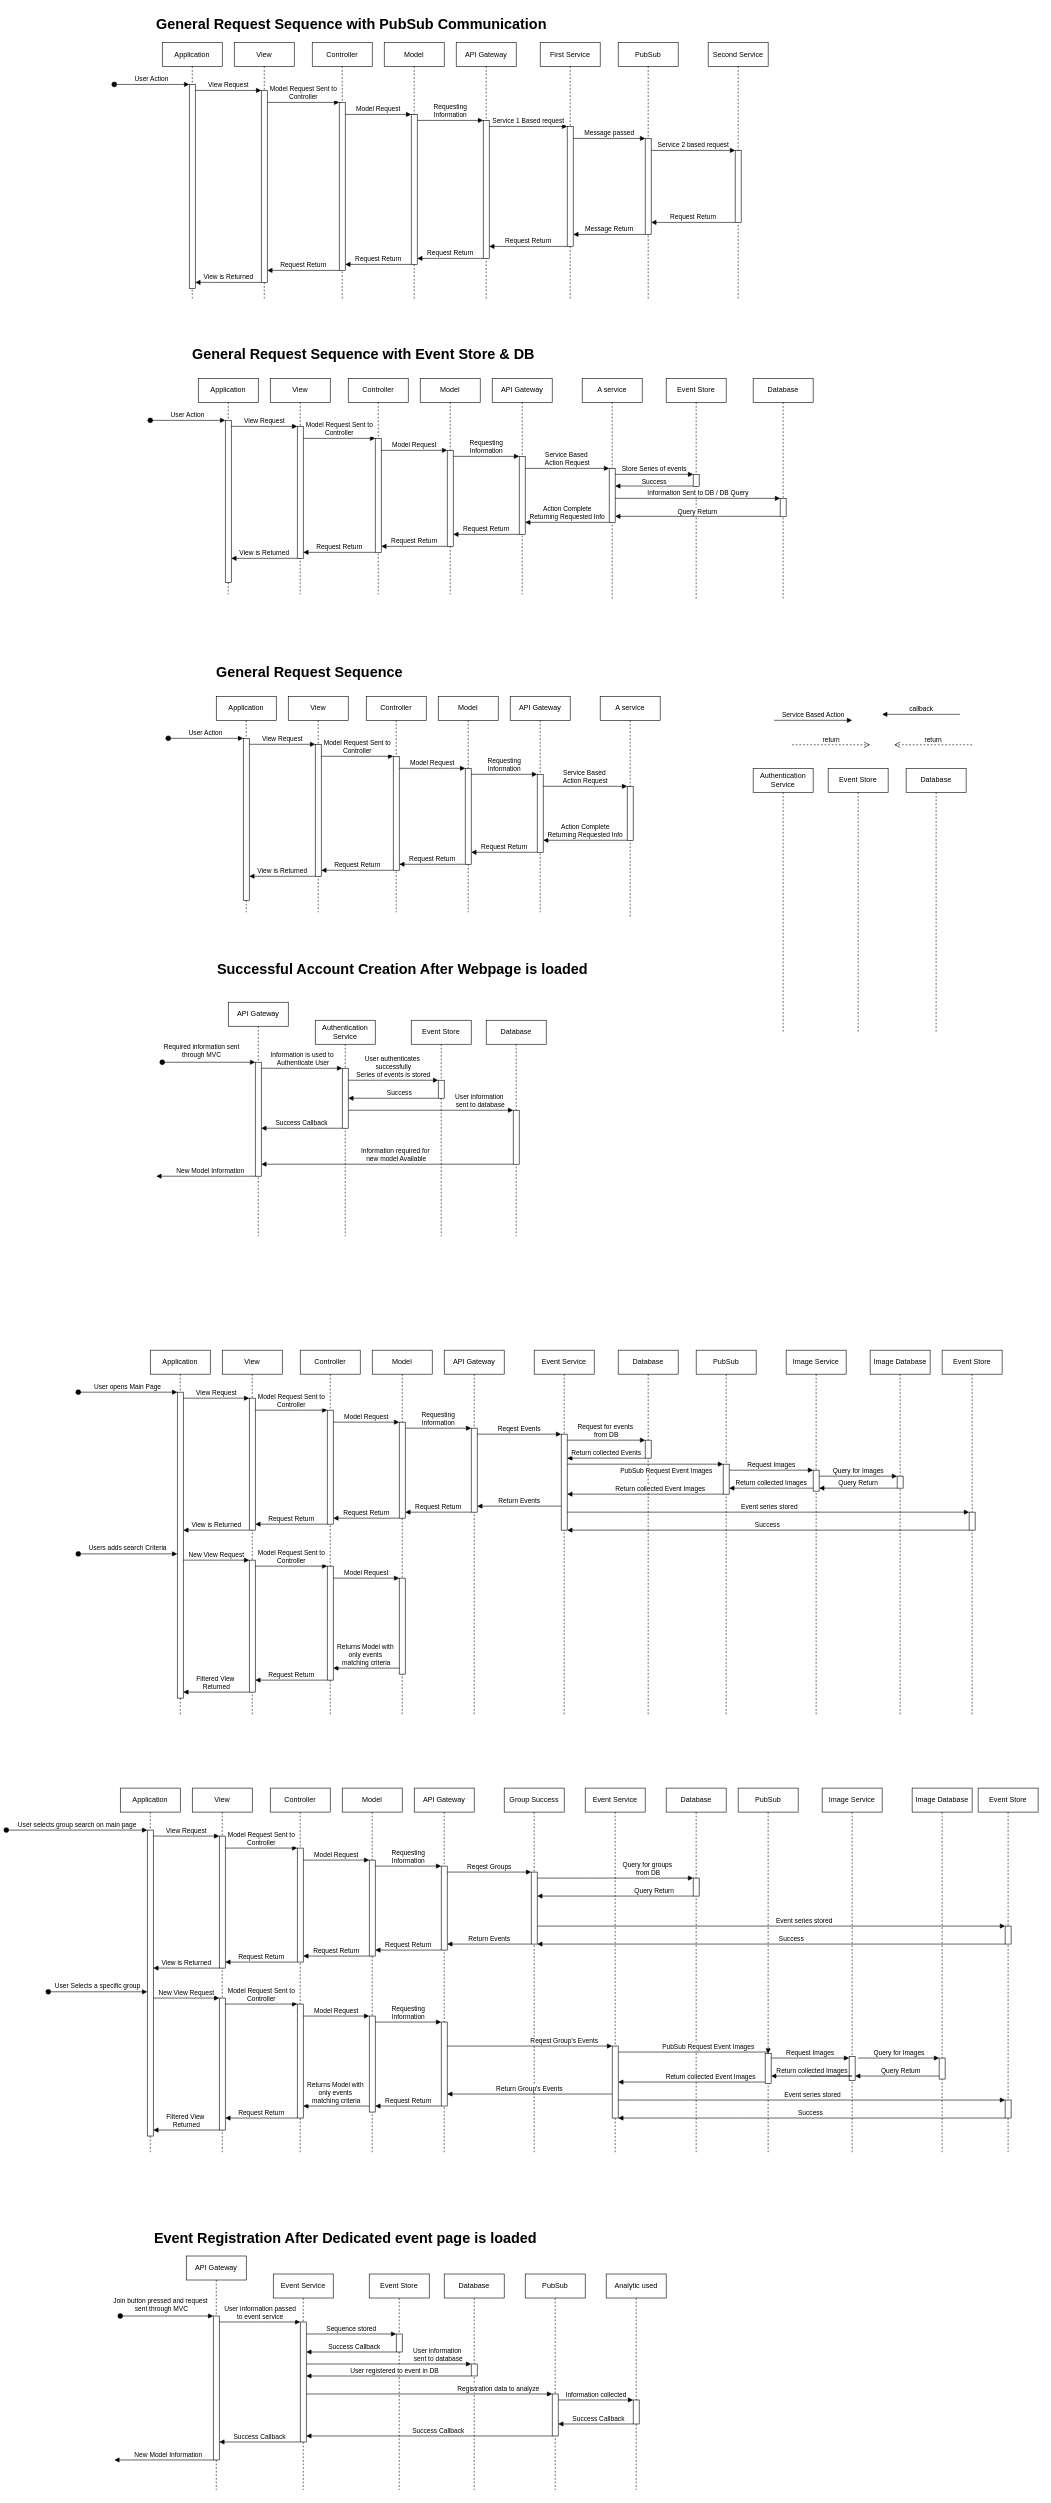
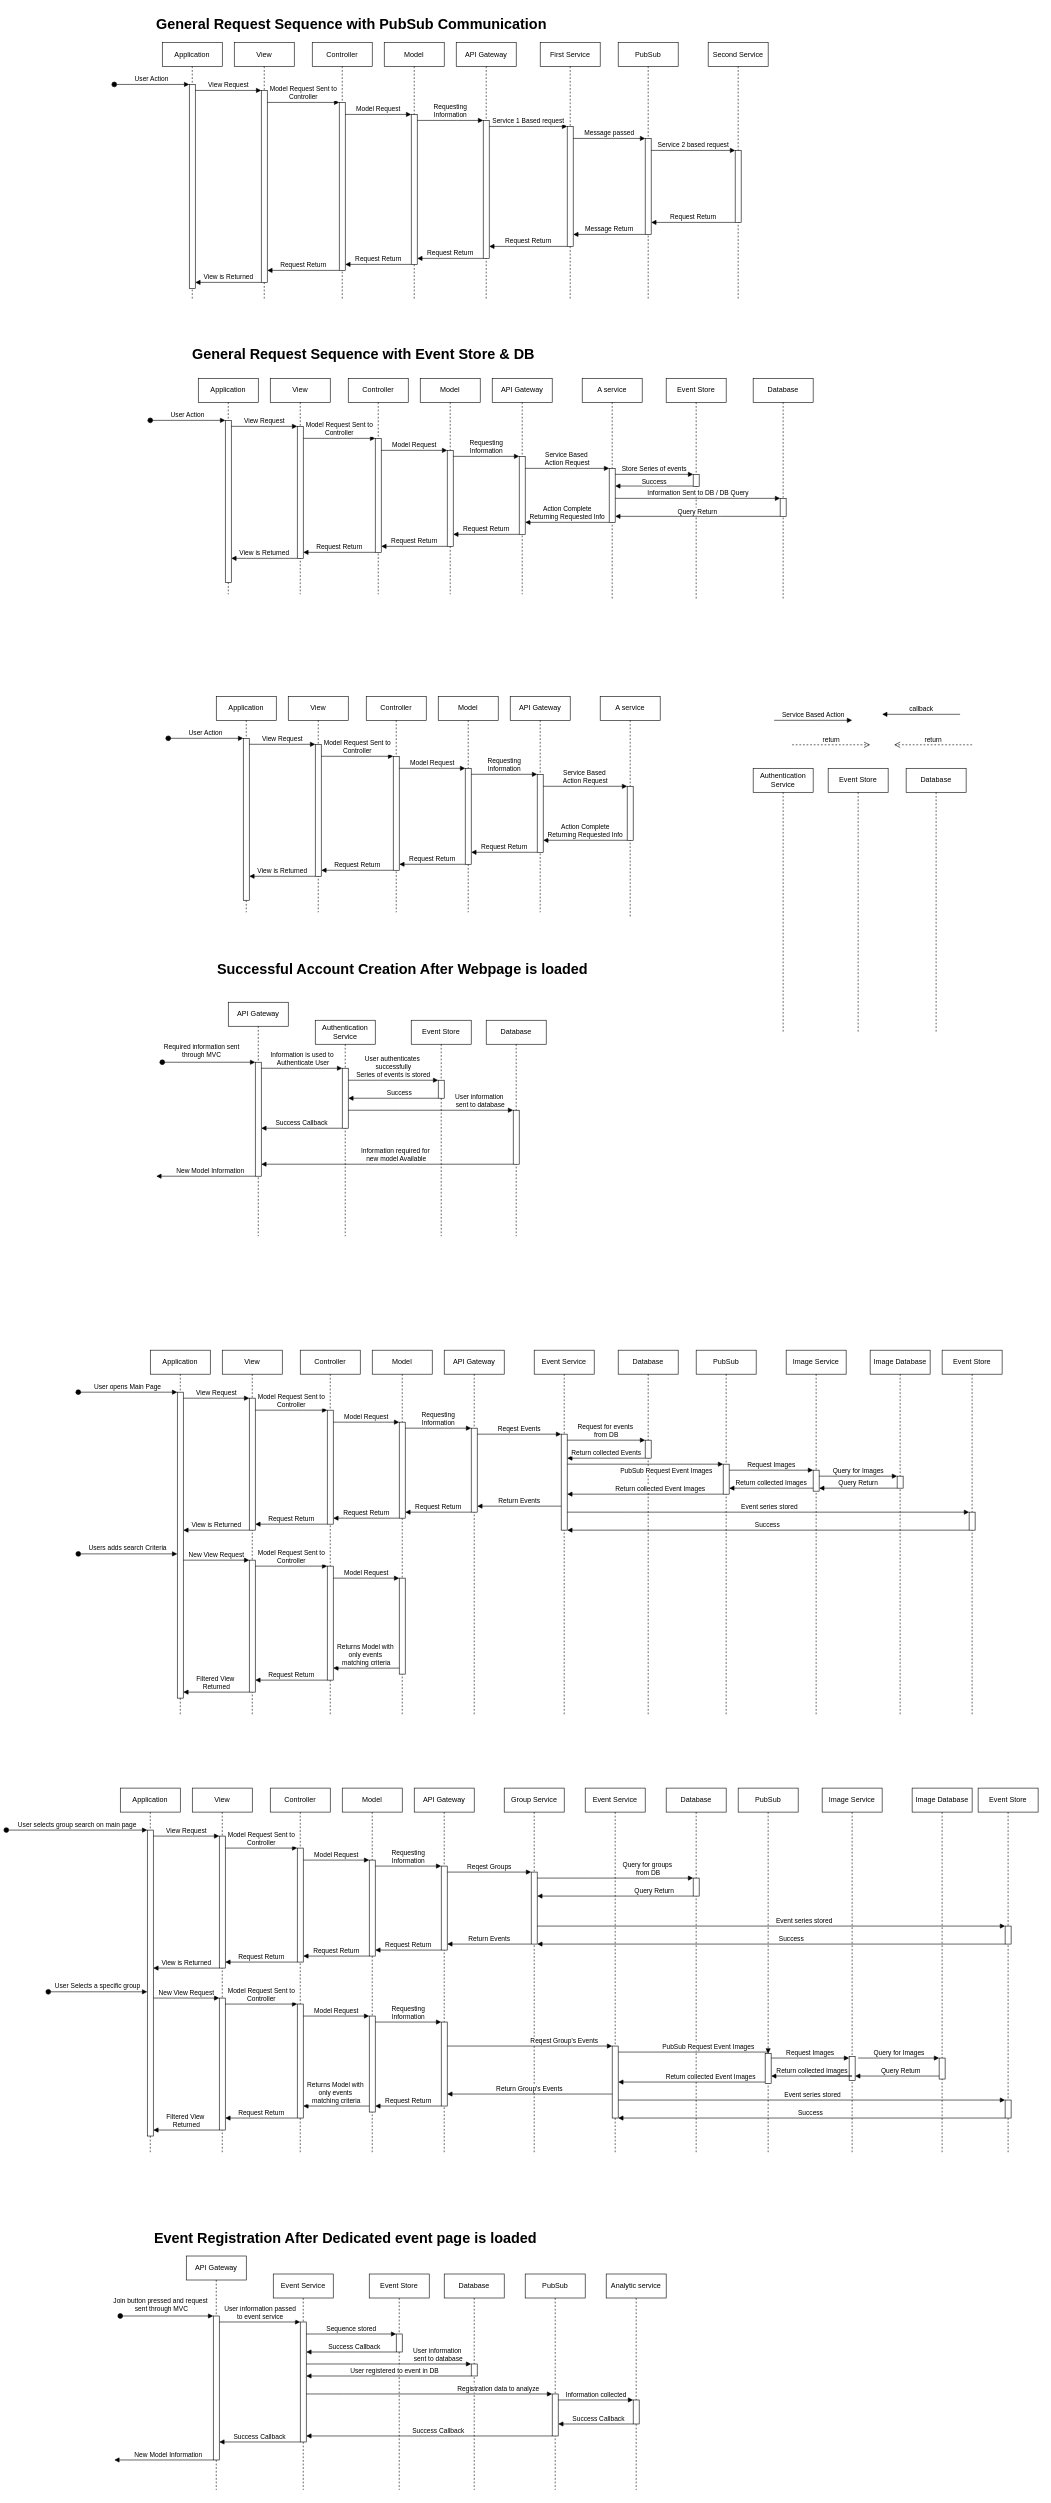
(309, 672) -> none
(534, 1800) -> (534, 1800)
(636, 2286) -> (636, 2286)
